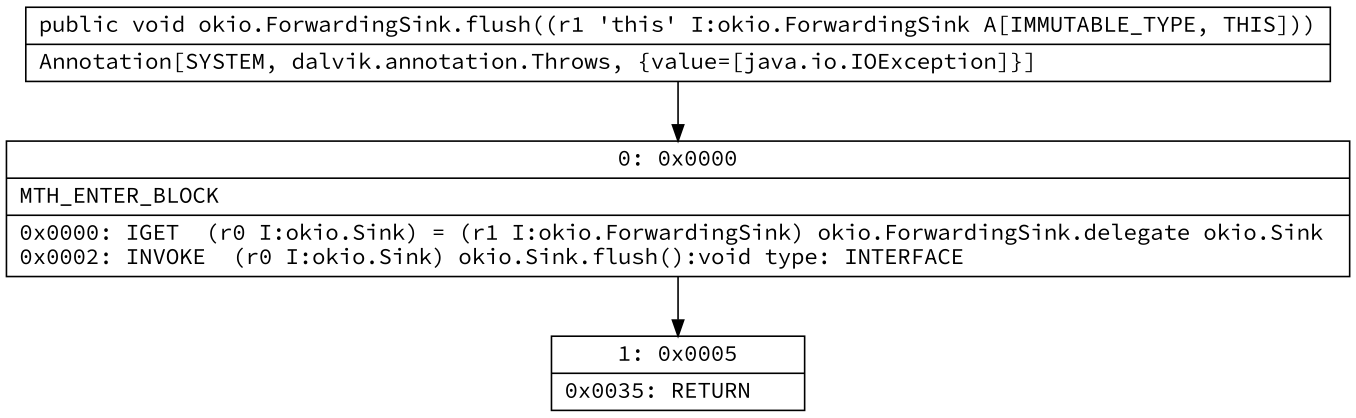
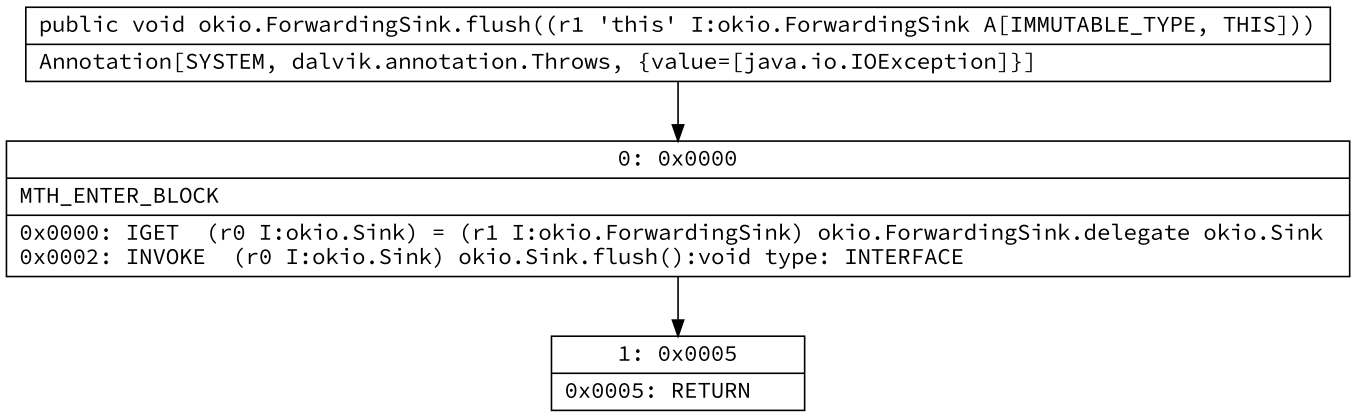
(678, 391) -> (678, 391)
